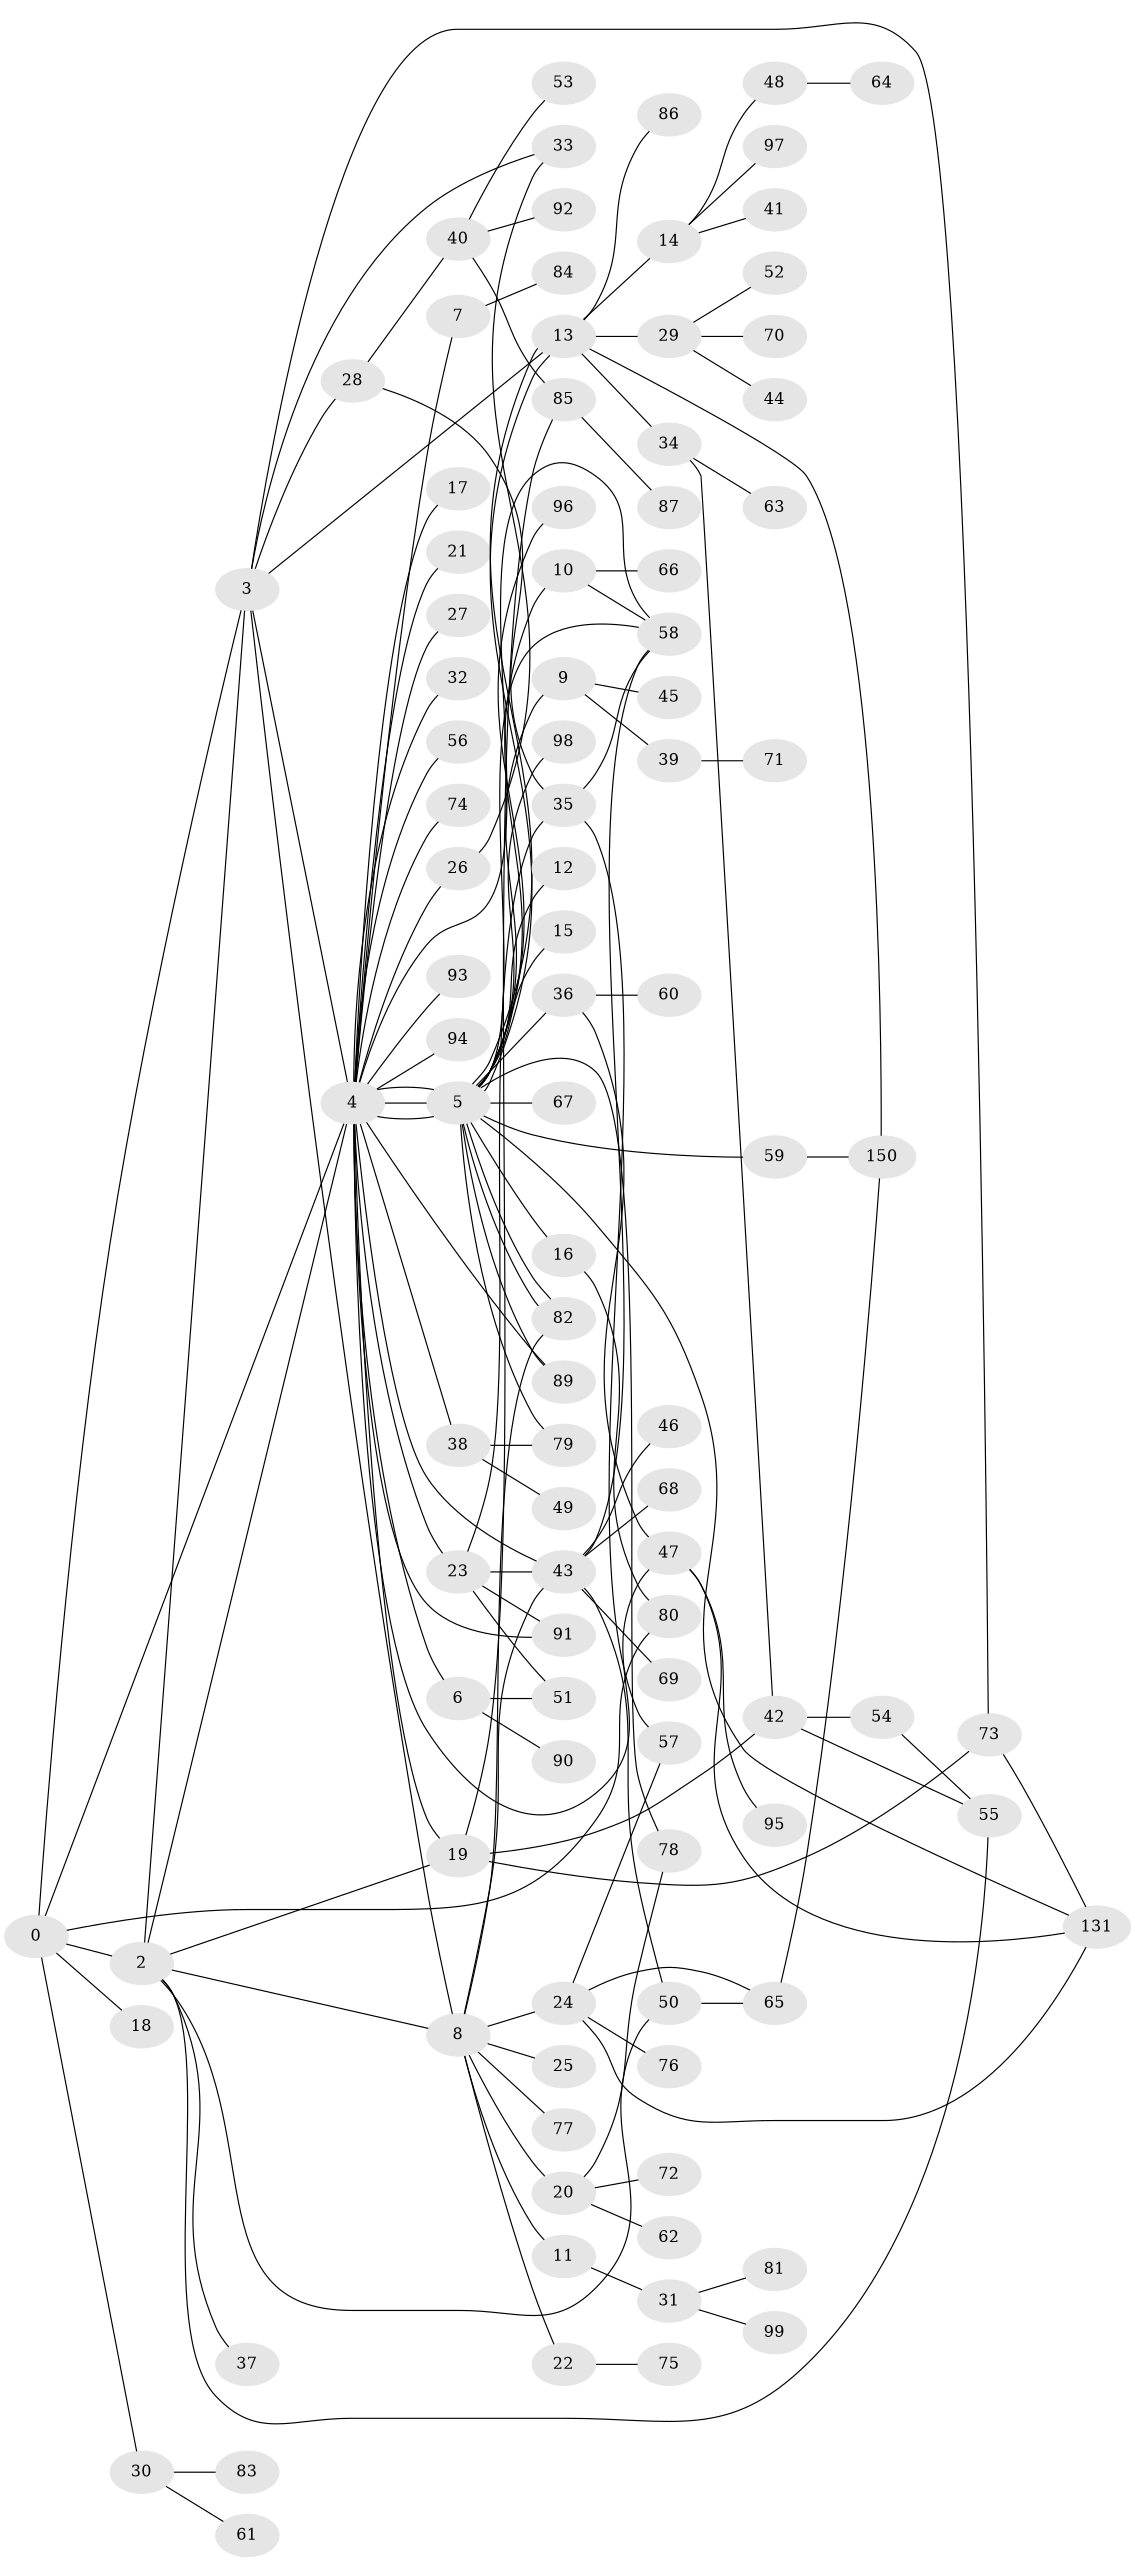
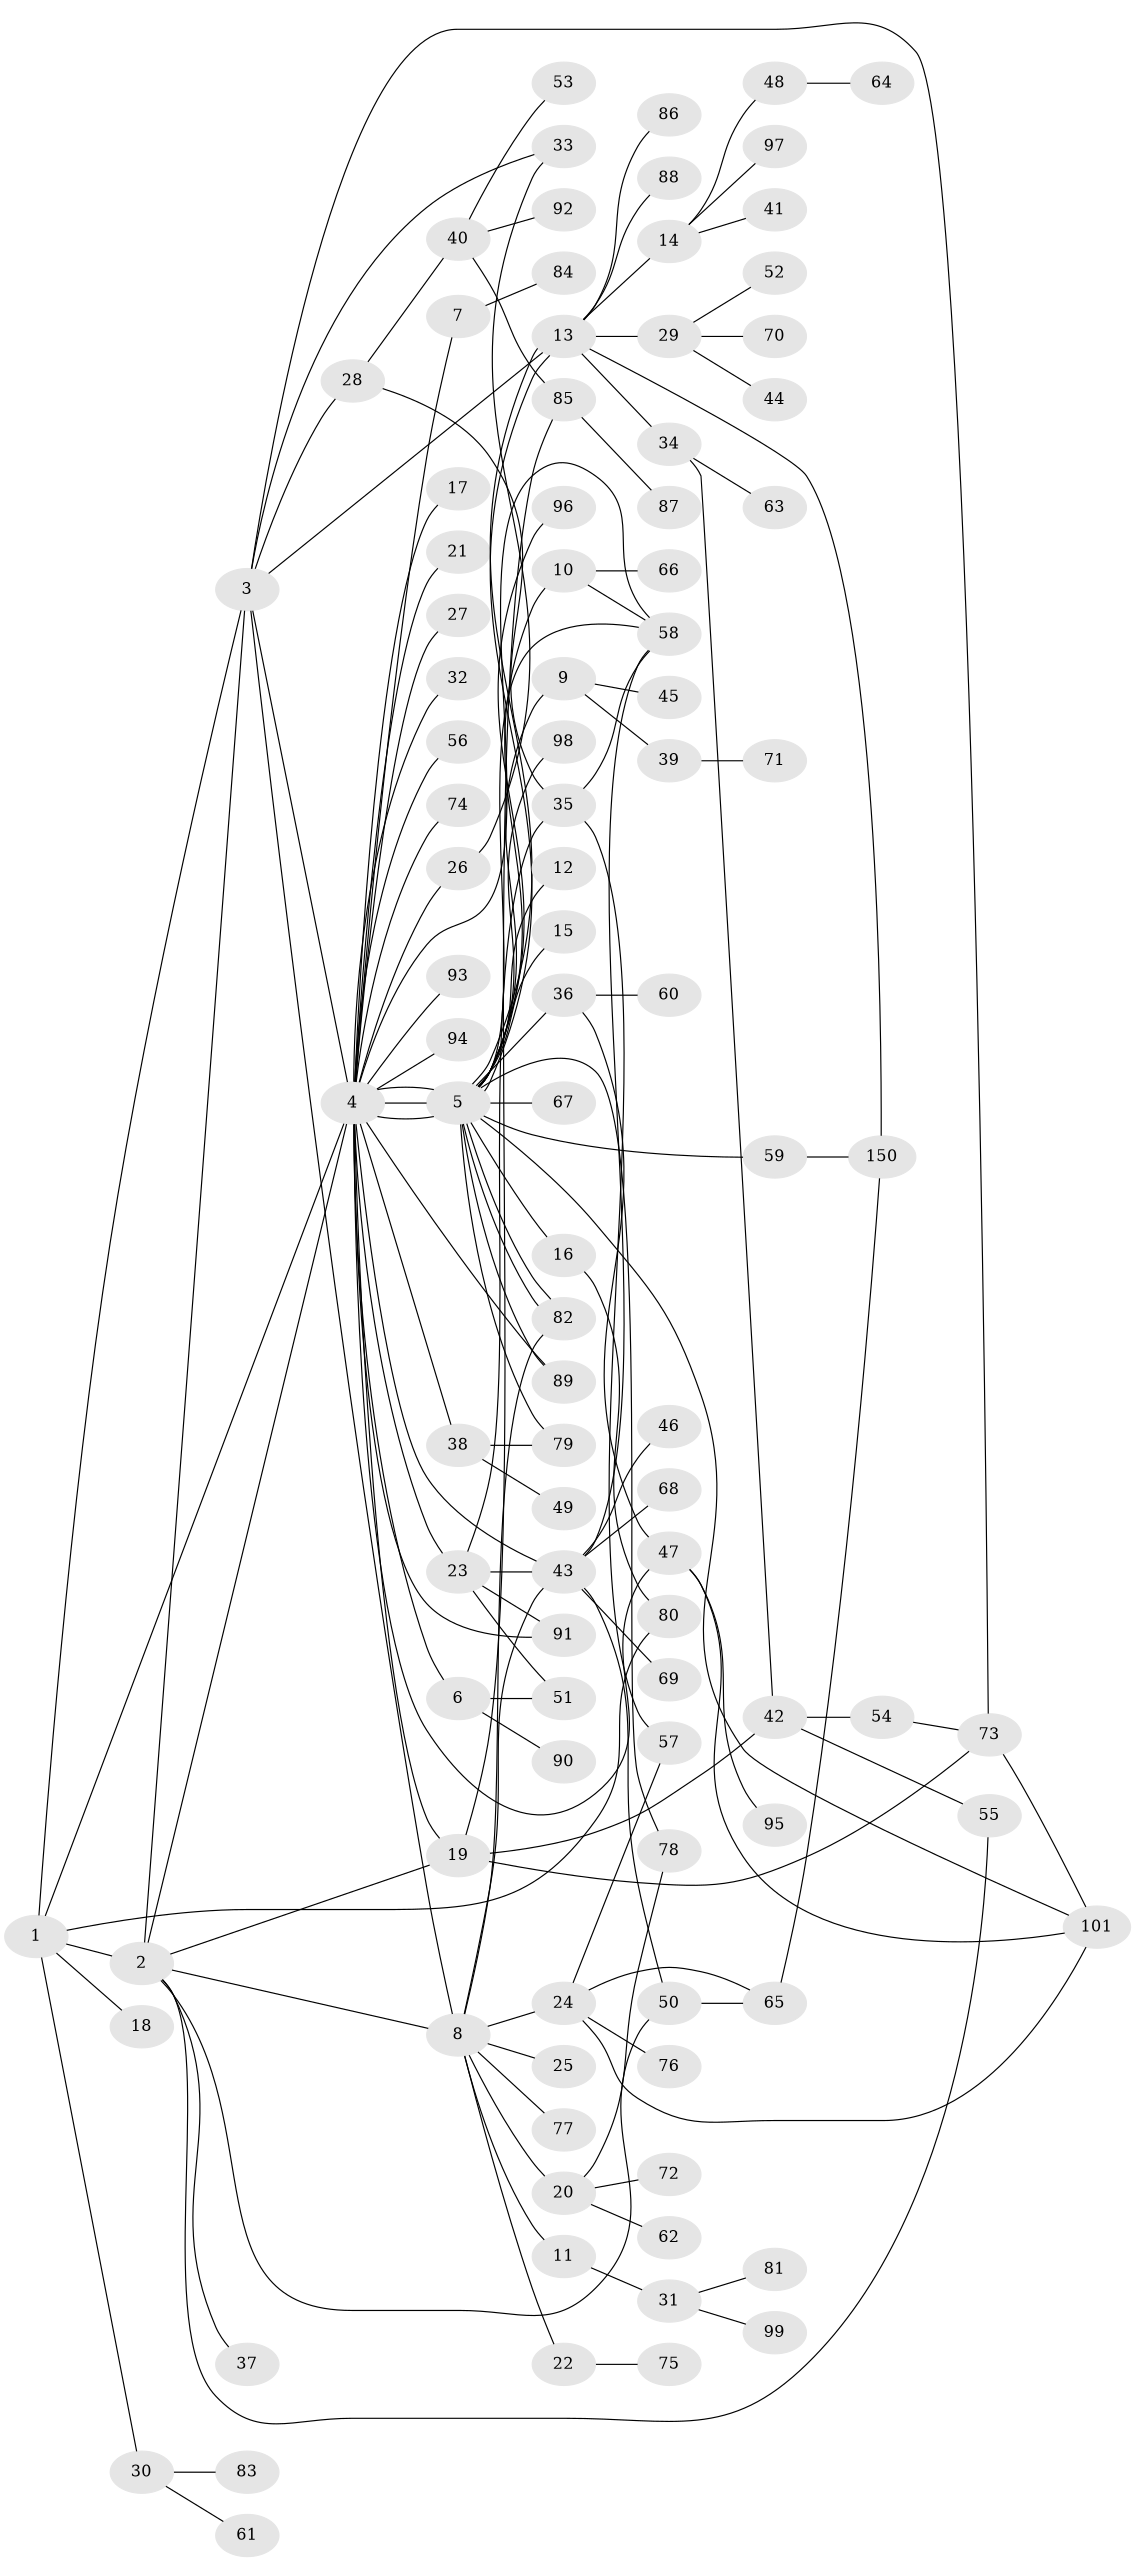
none -> (669, 178)
(936, 1767) -> (936, 1726)
(1097, 1927) -> (1097, 1927)
(36, 1937) -> (36, 1937)
